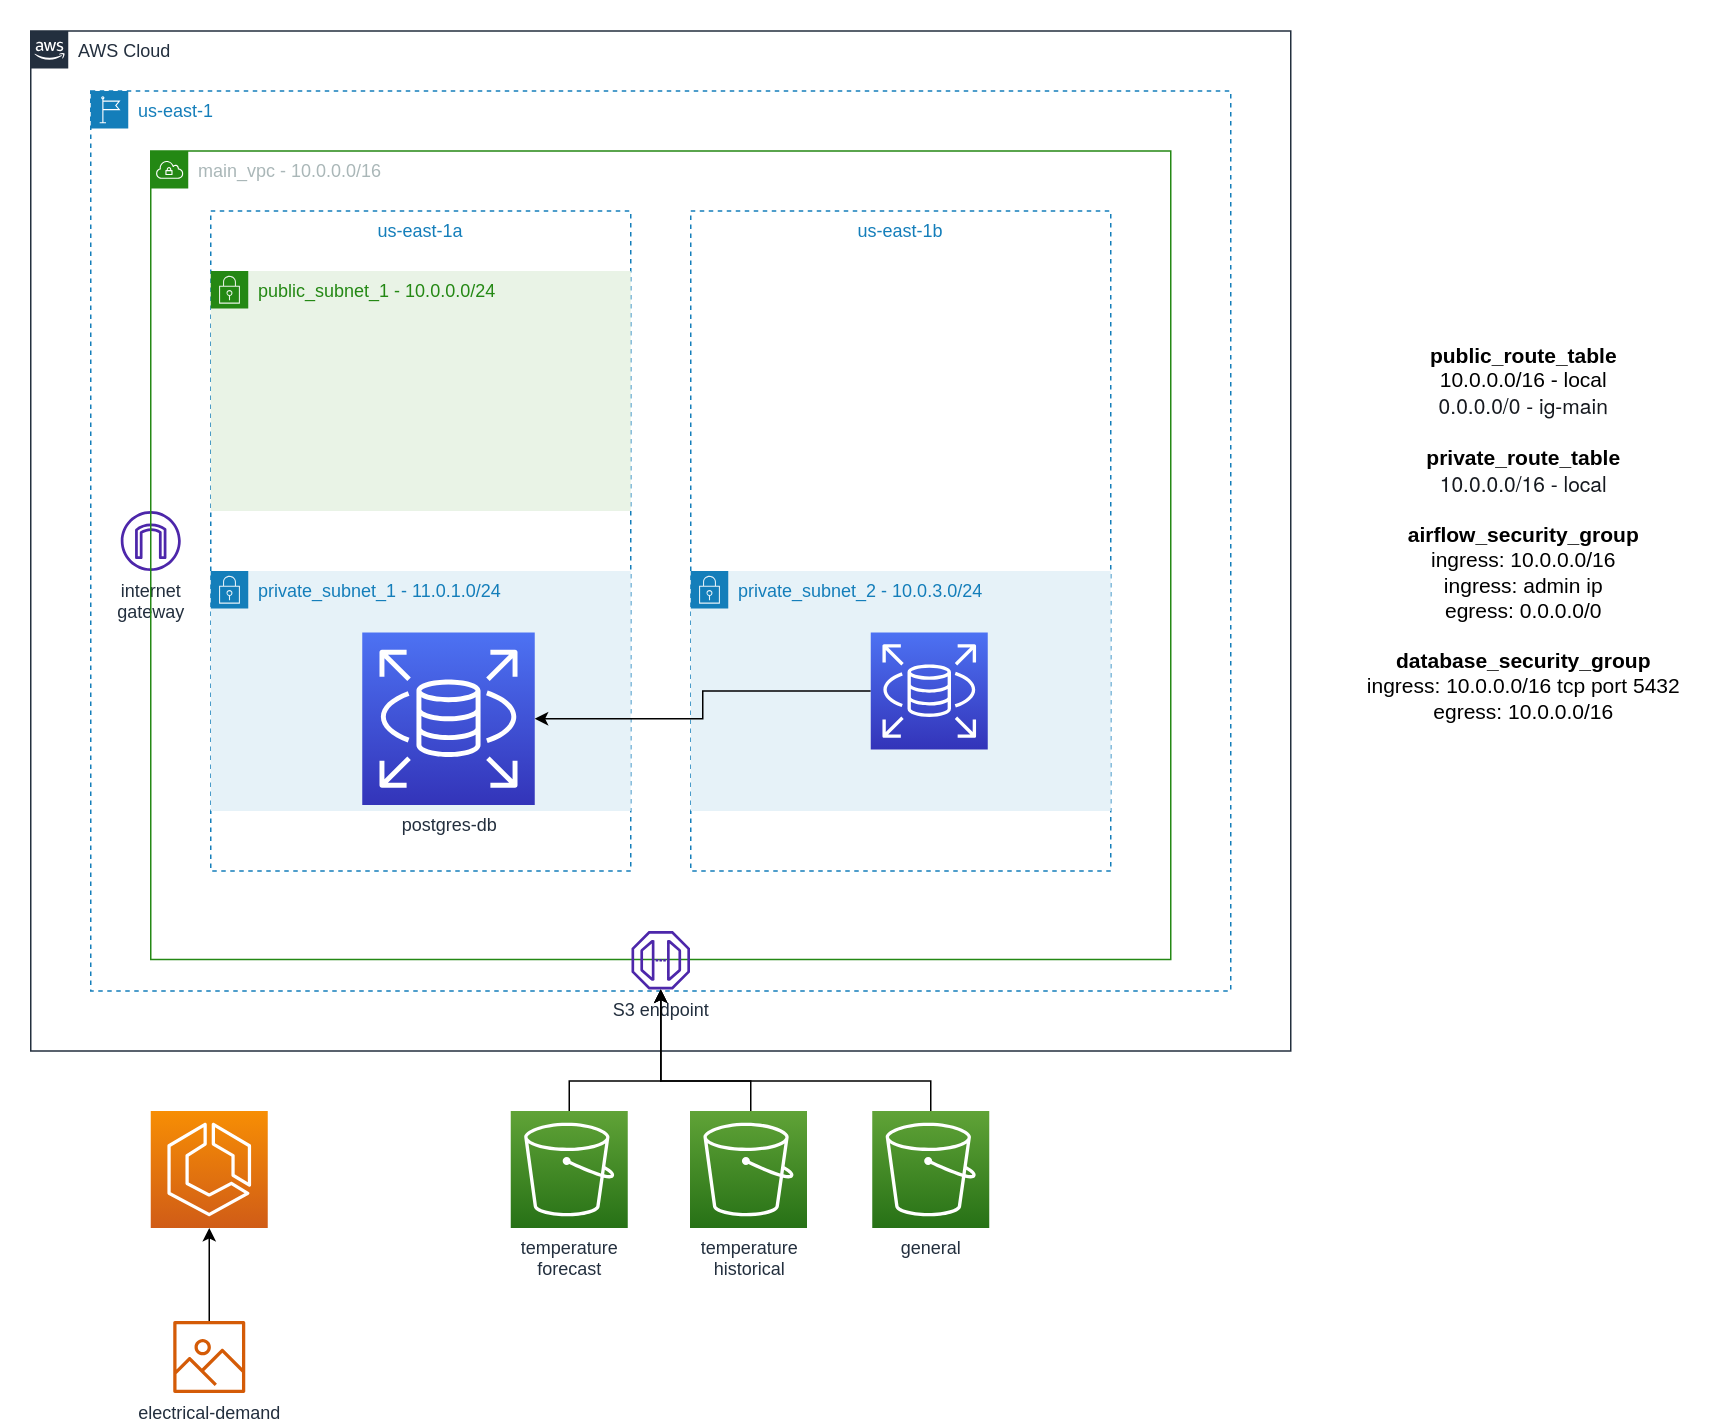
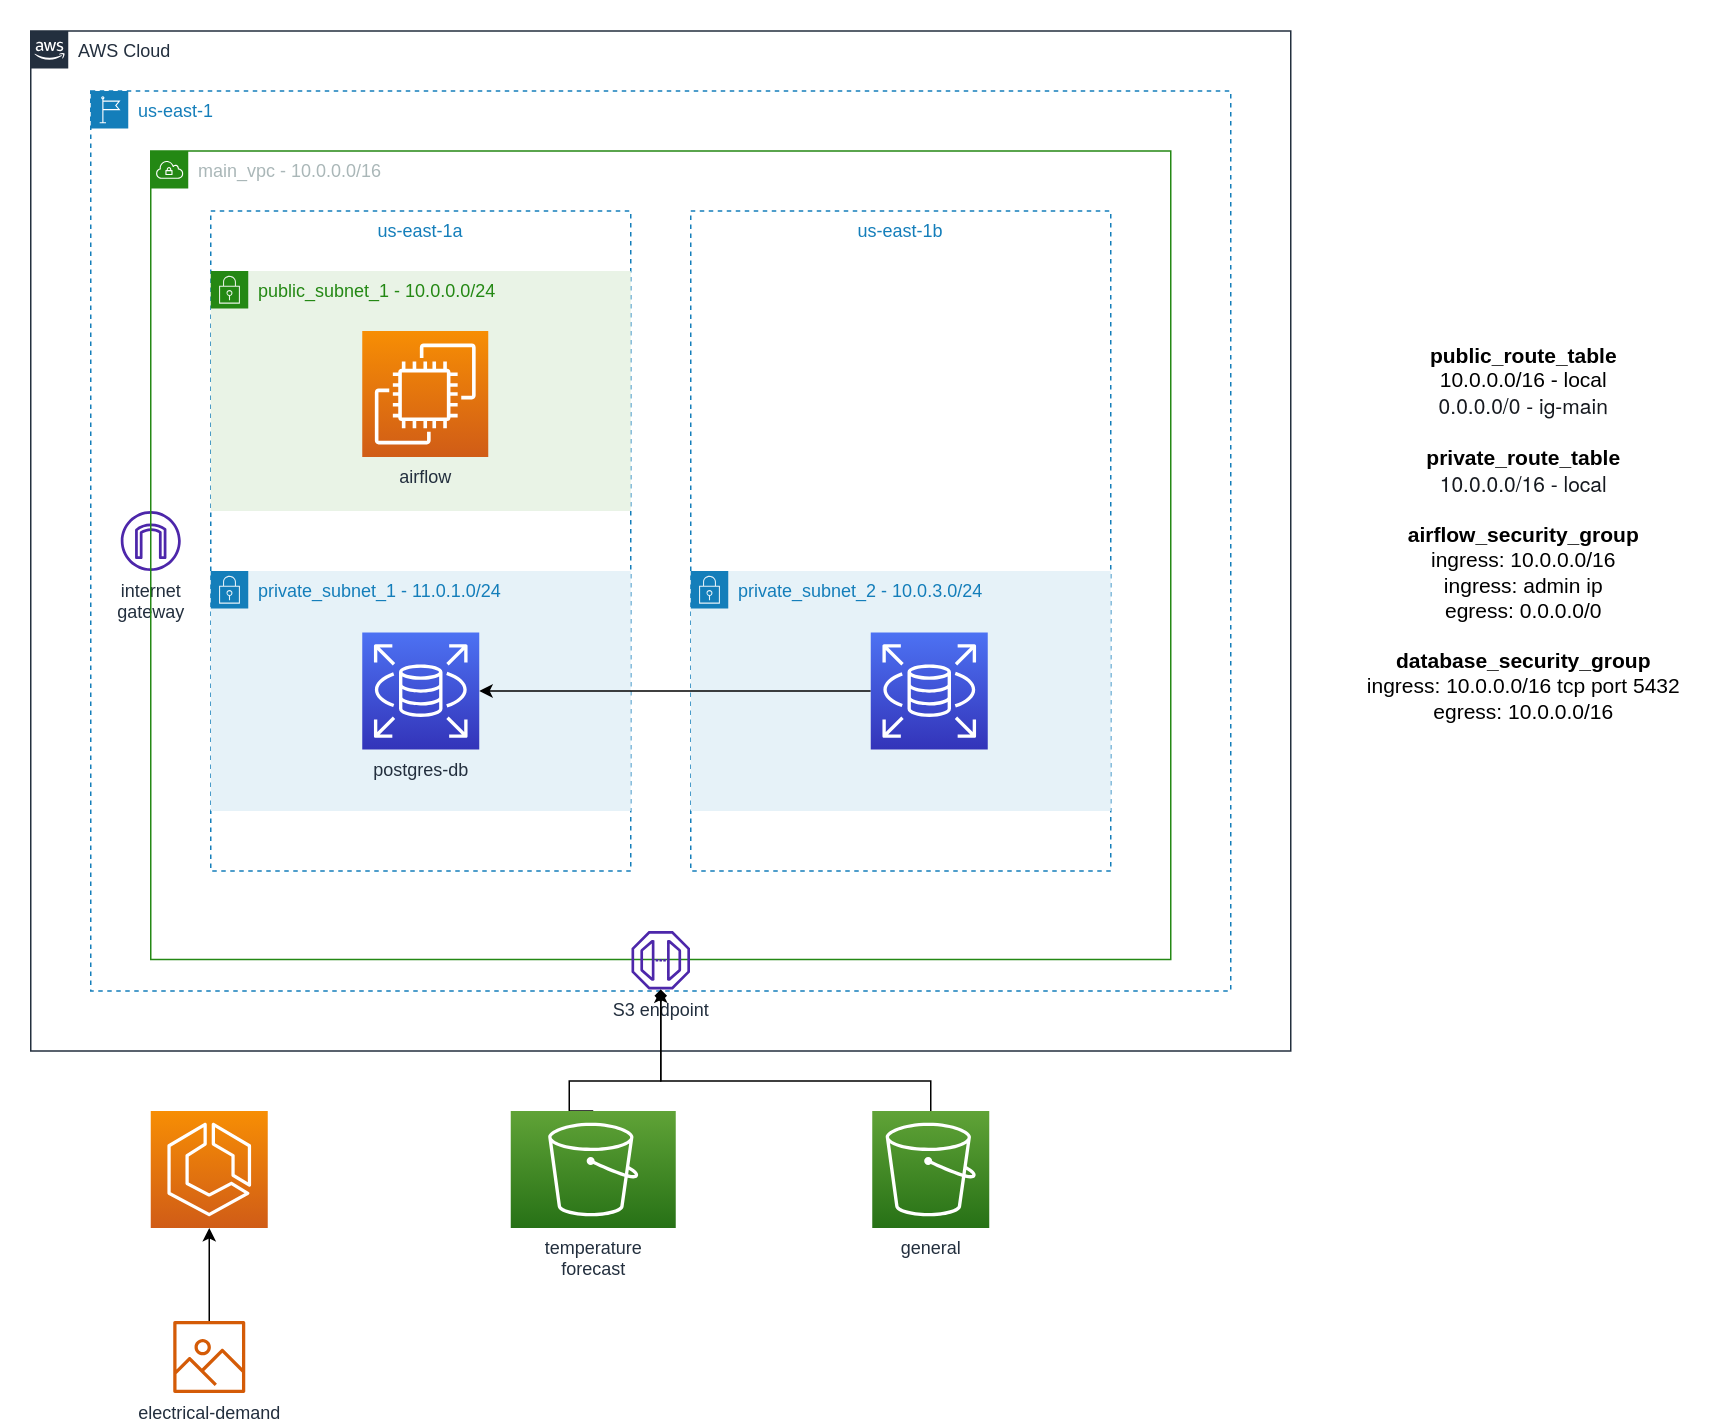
none -> (425, 394)
(449, 719) -> (421, 691)
(753, 1081) -> (753, 1081)
(751, 1097) -> none
(569, 1169) -> (593, 1169)
(749, 1169) -> none
